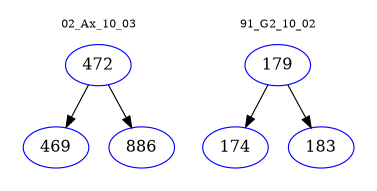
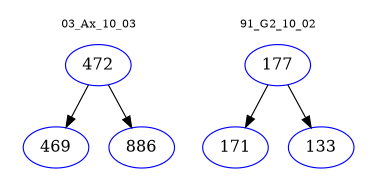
(99, 25) -> (99, 25)
(278, 65) -> (278, 65)
(235, 147) -> (235, 147)
(321, 147) -> (321, 147)
